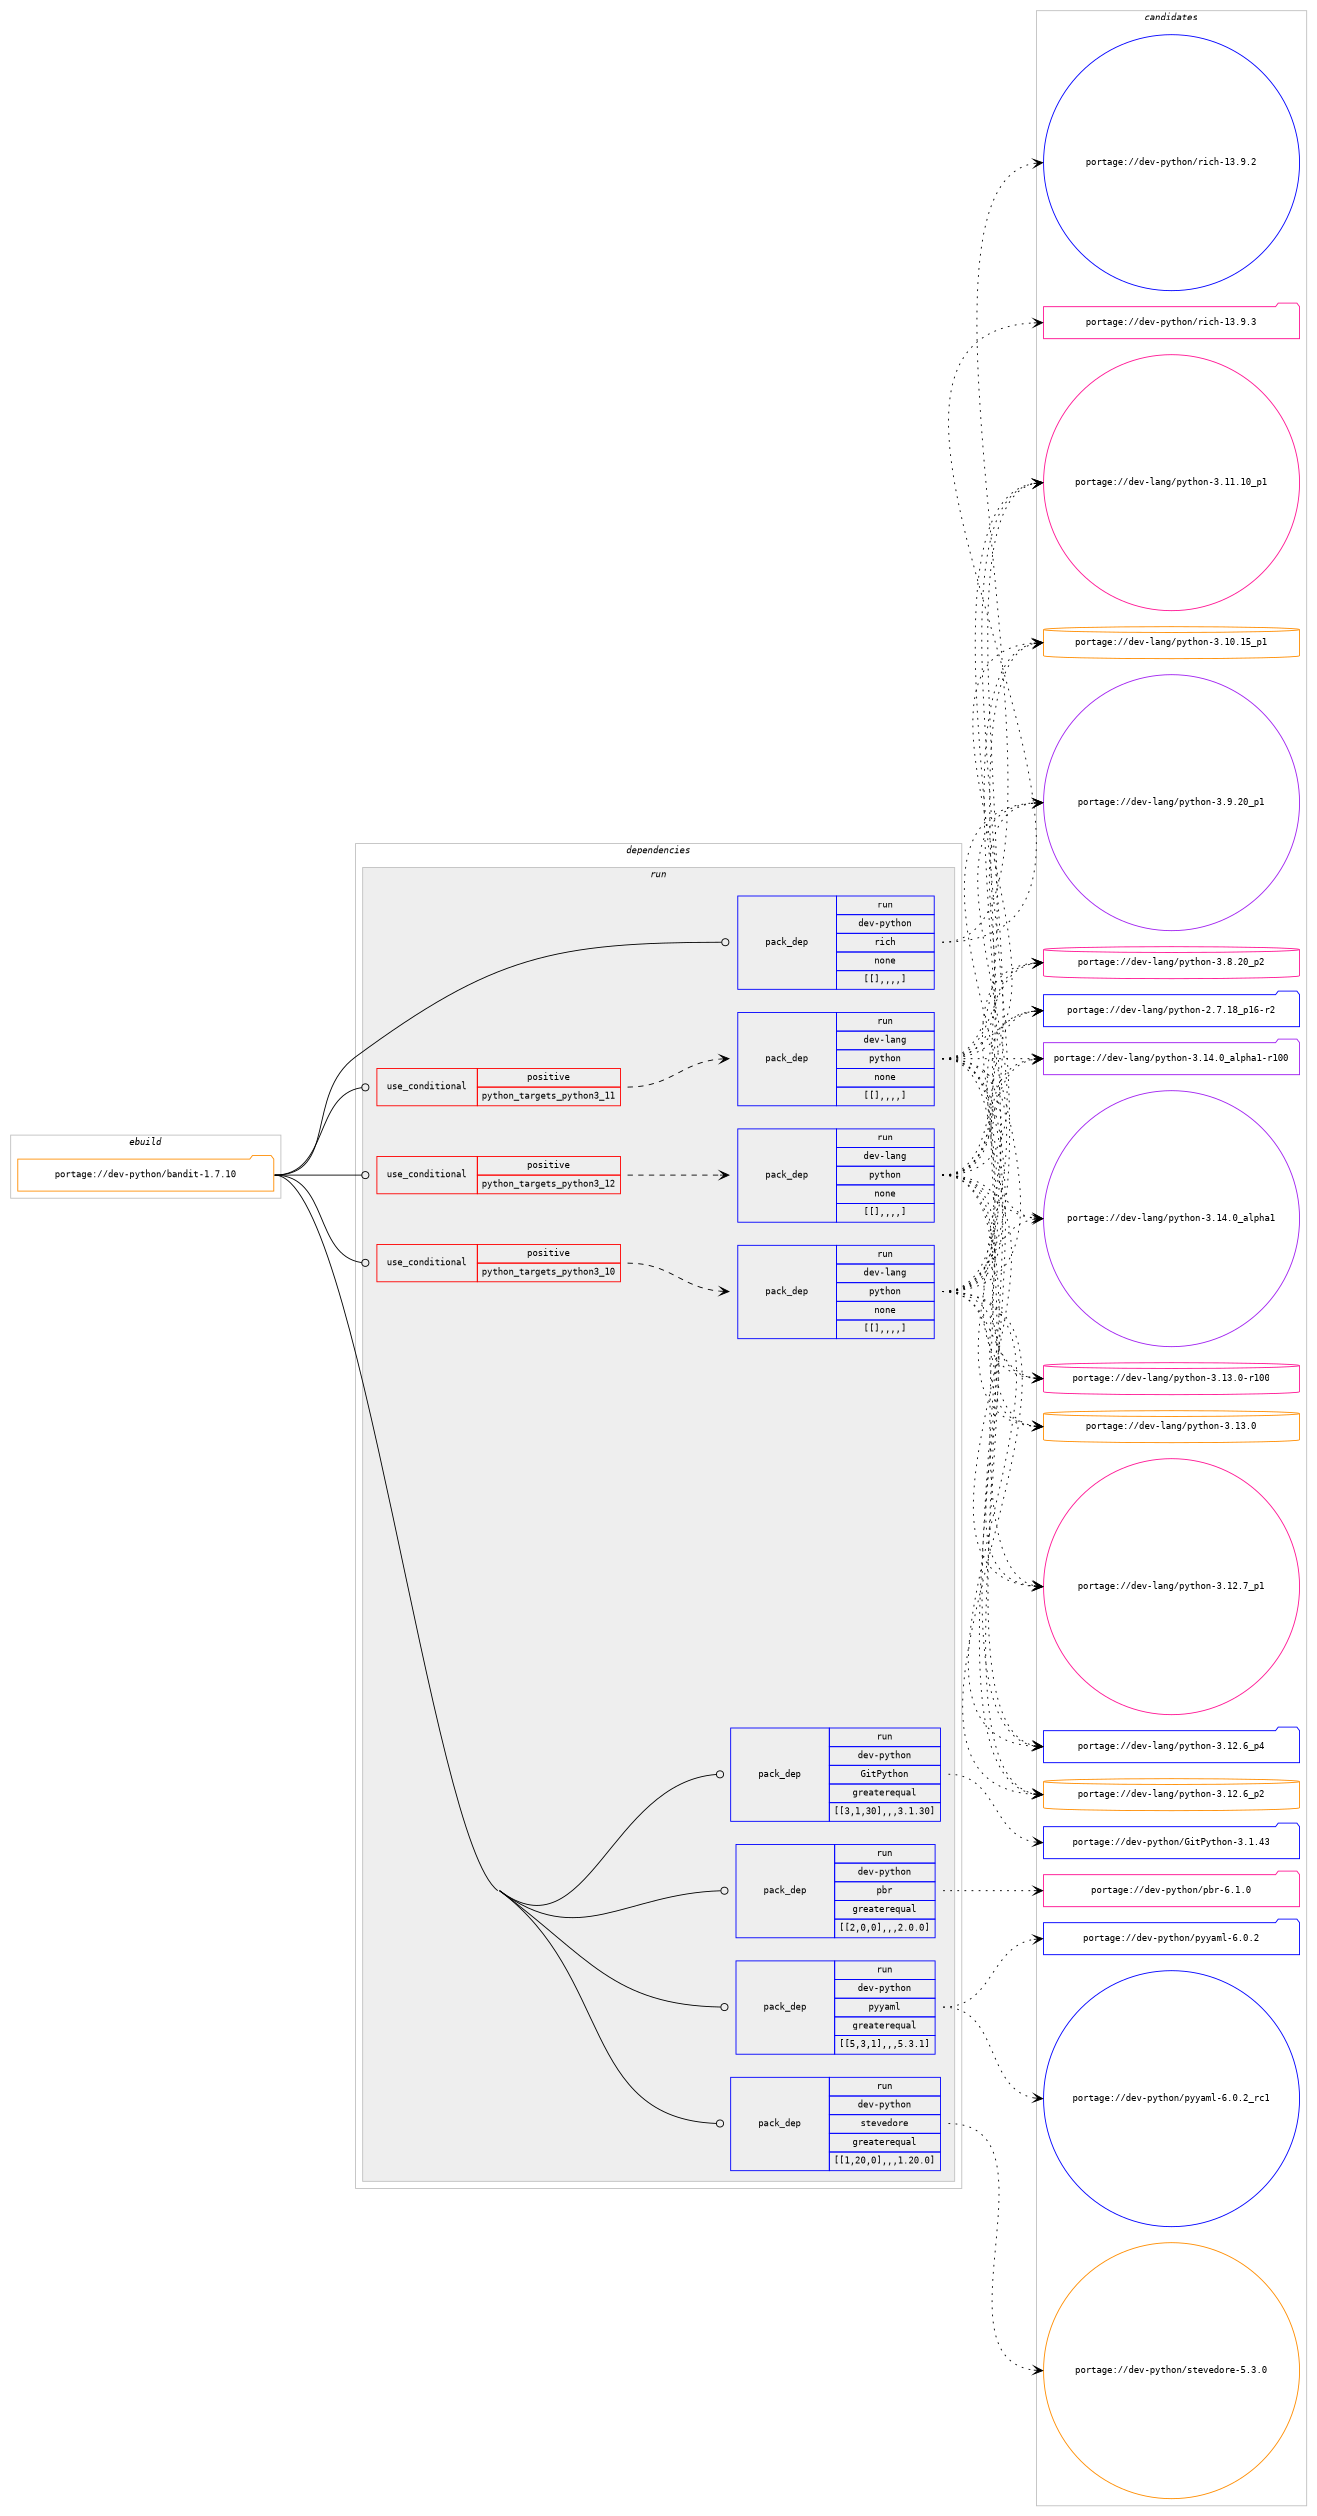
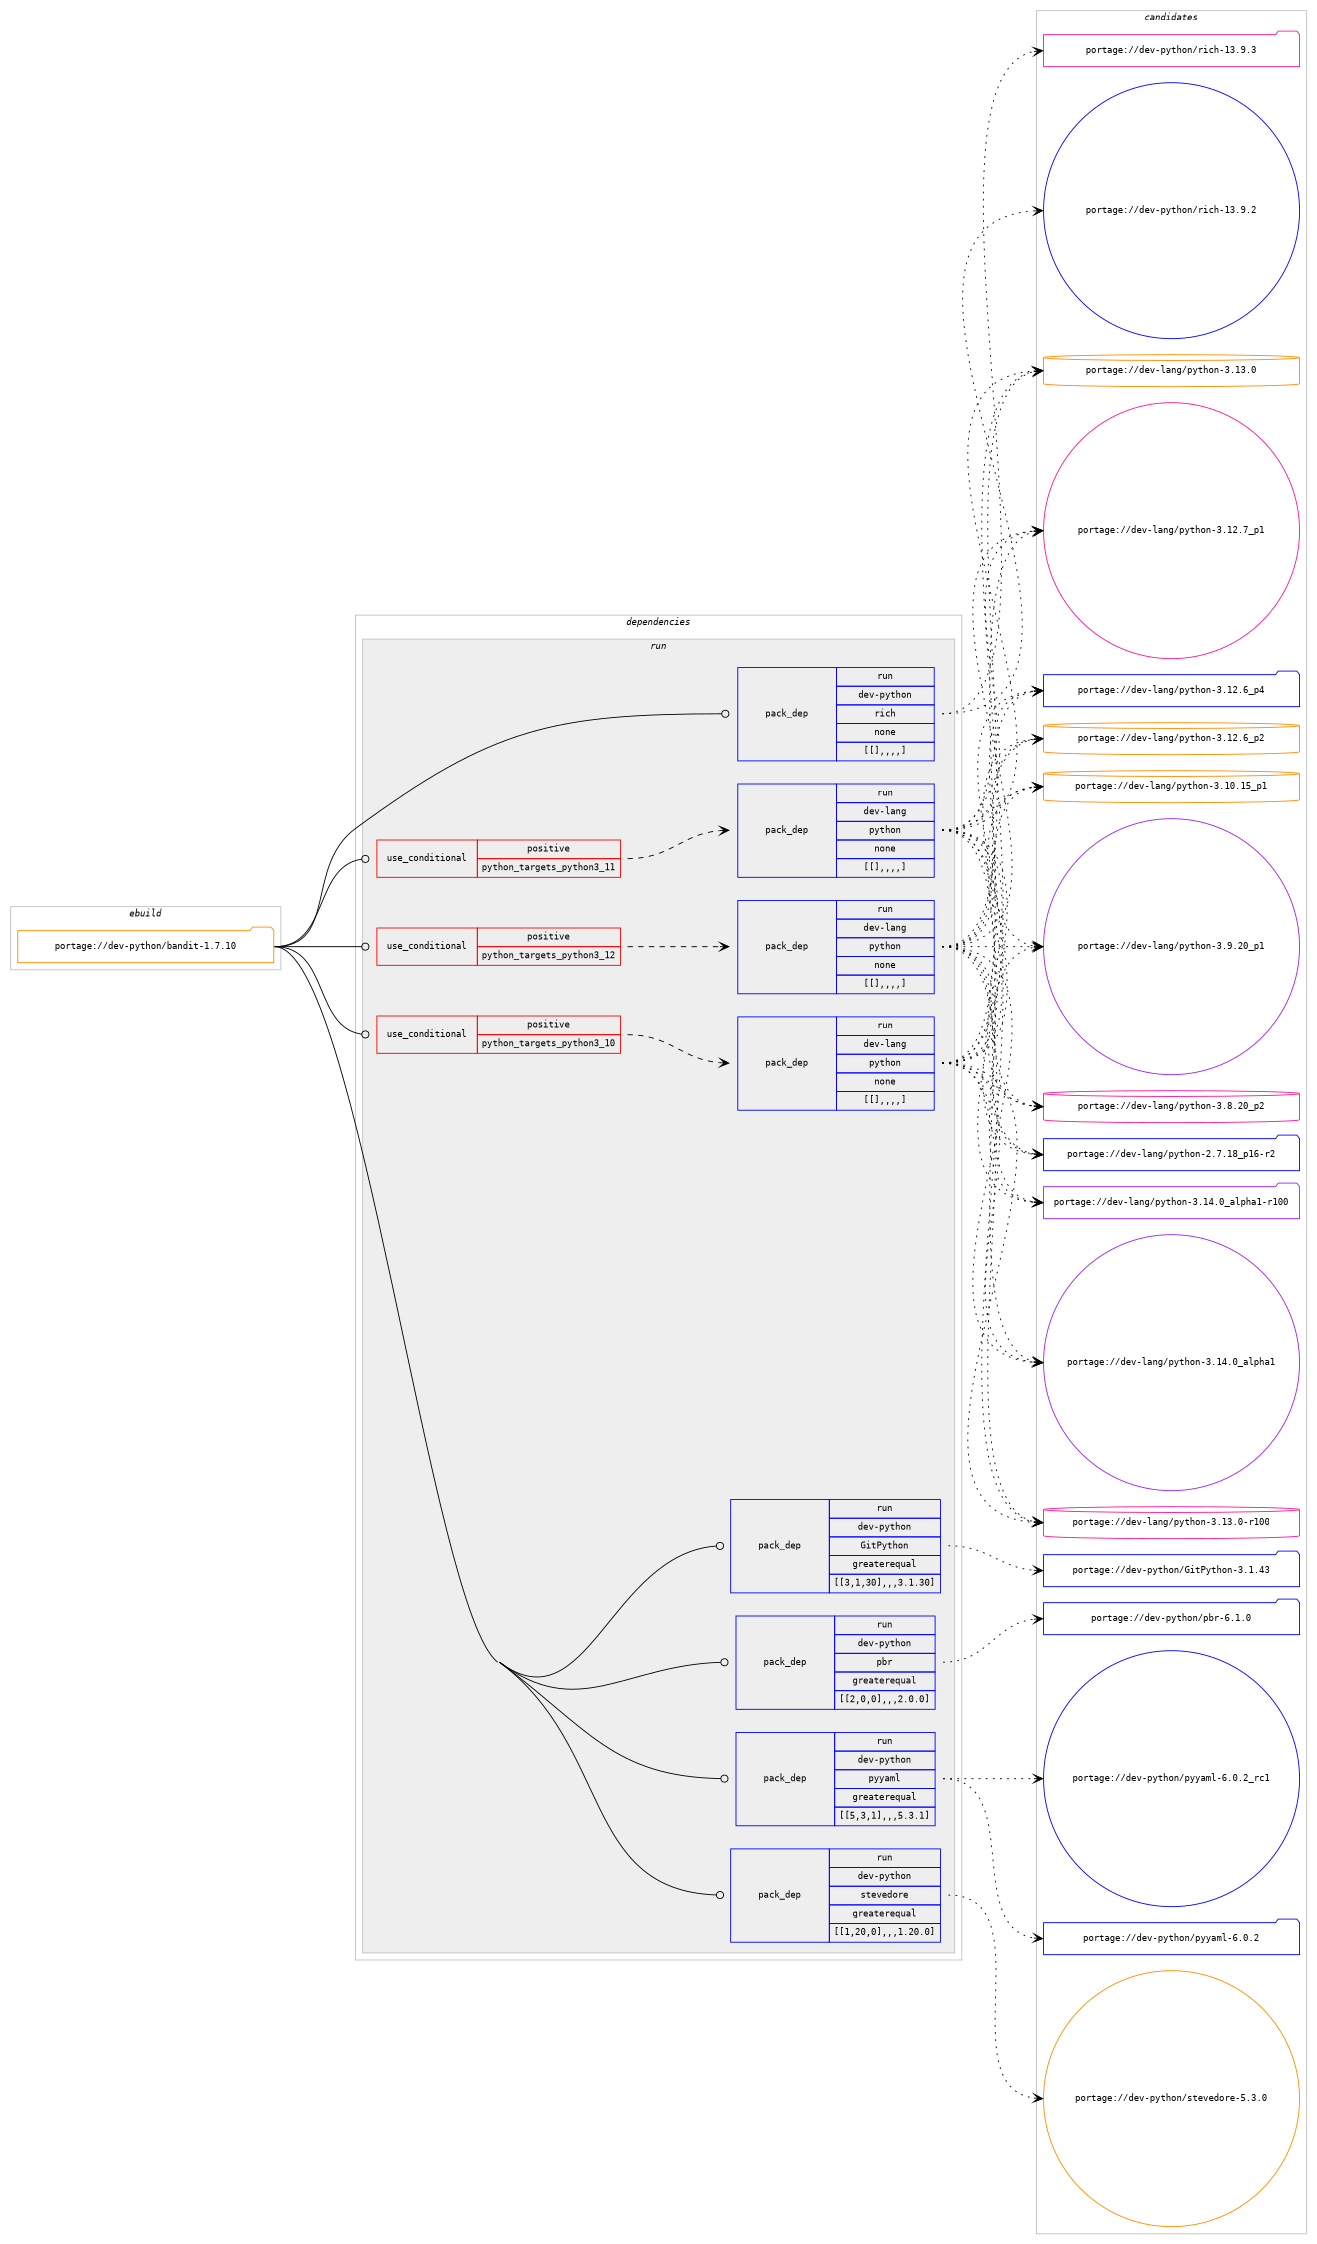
(1172, 483) -> none
(1172, 1891) -> (1172, 1619)
